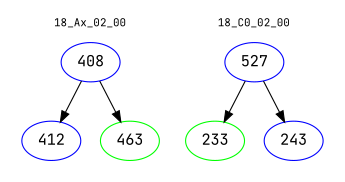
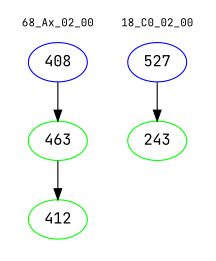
(91, 23) -> (58, 23)
(73, 97) -> (58, 175)
(51, 141) -> (58, 219)
(215, 141) -> none
(294, 141) -> (157, 141)
